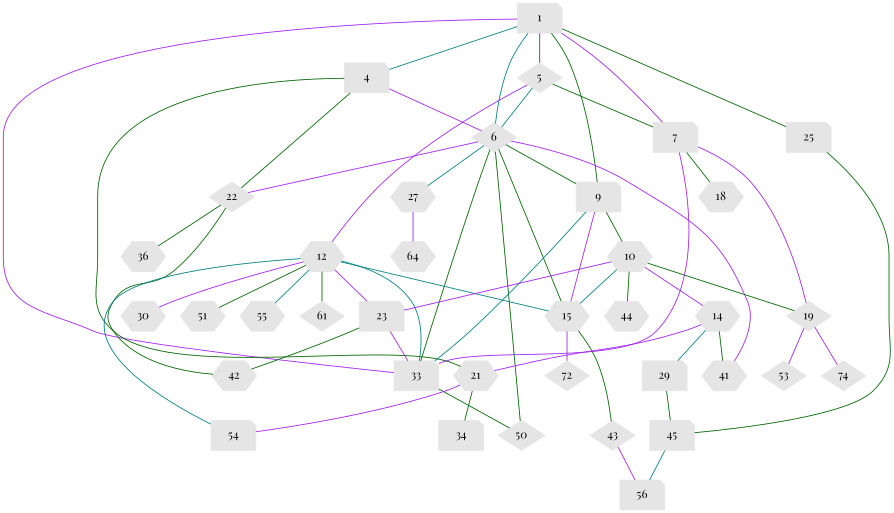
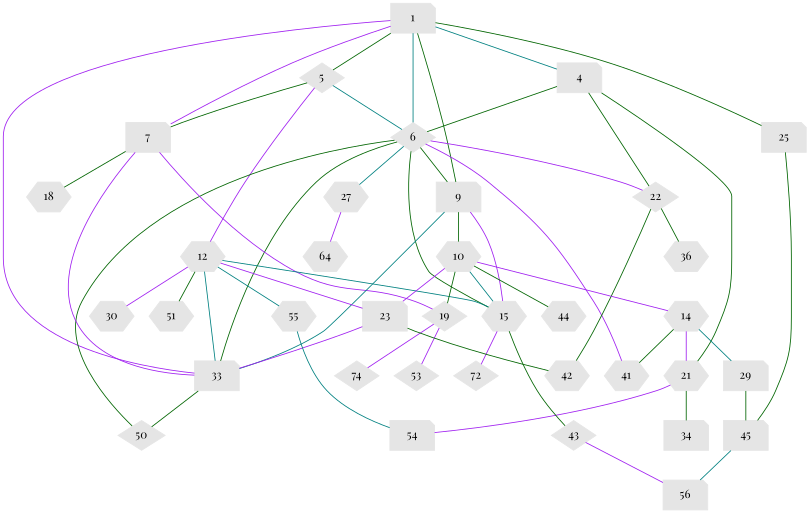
(435, 110) -> (492, 109)
(322, 316) -> none
(110, 345) -> (329, 393)
